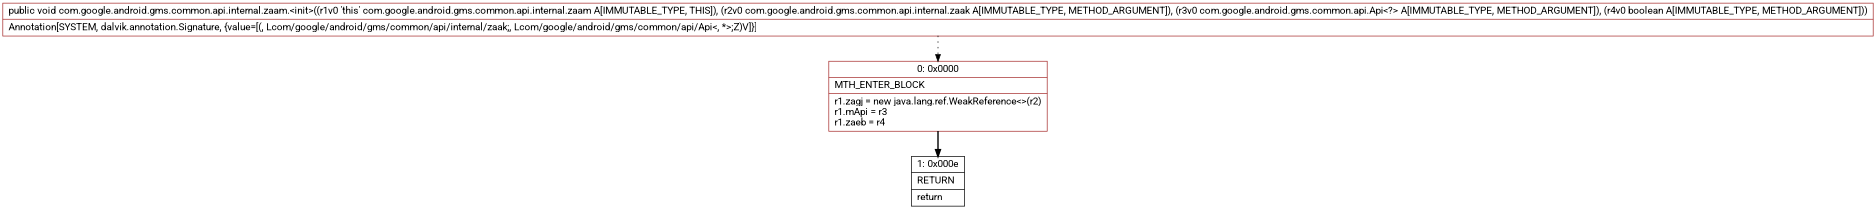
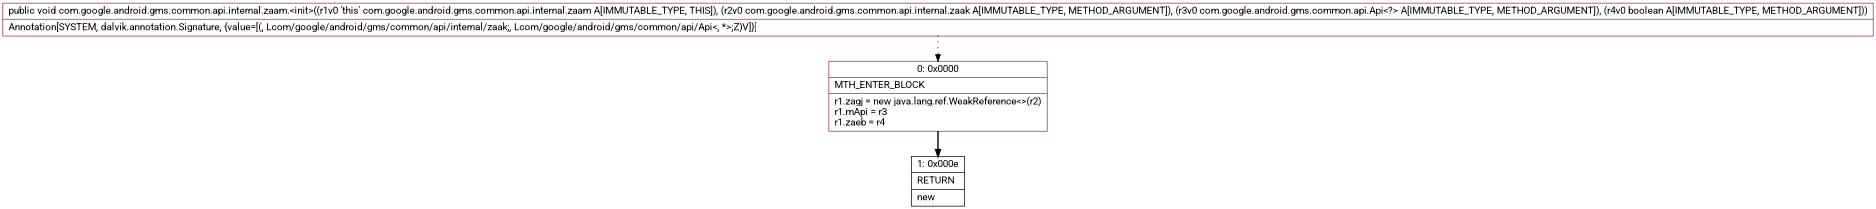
(930, 197) -> (926, 197)
